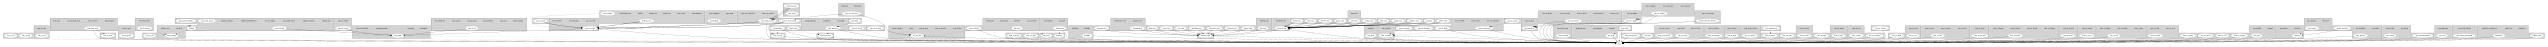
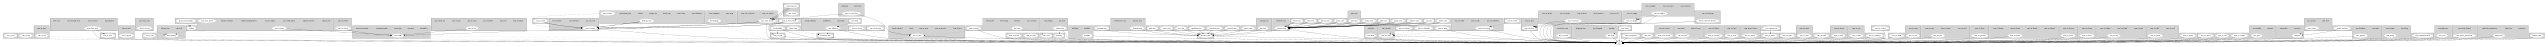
none -> (398, 28)
